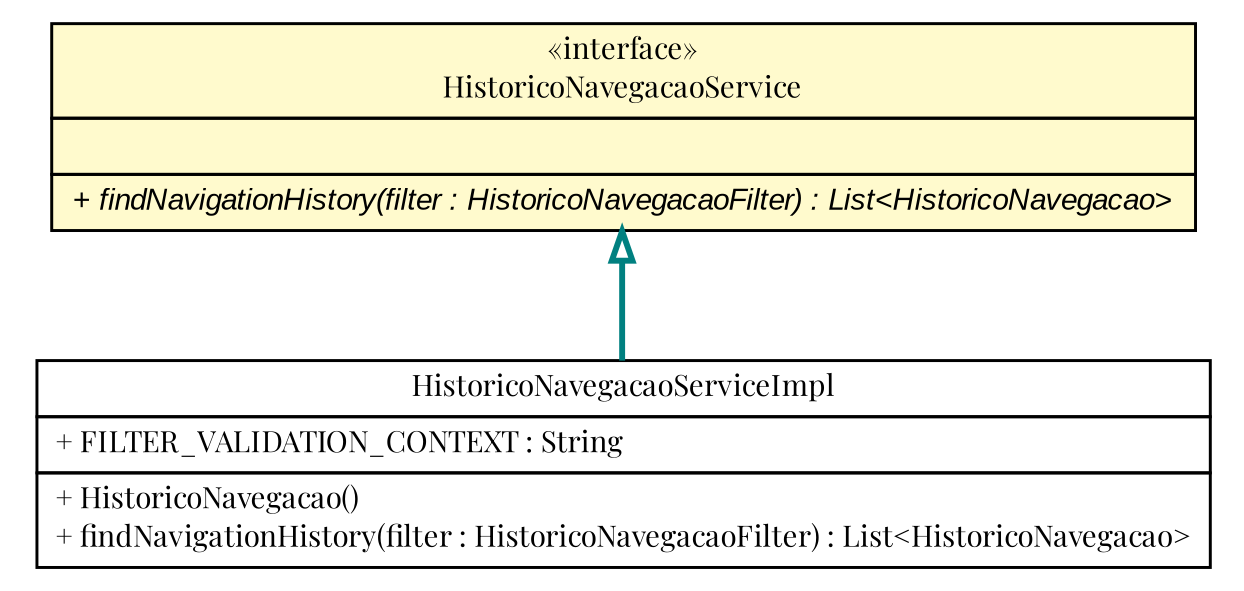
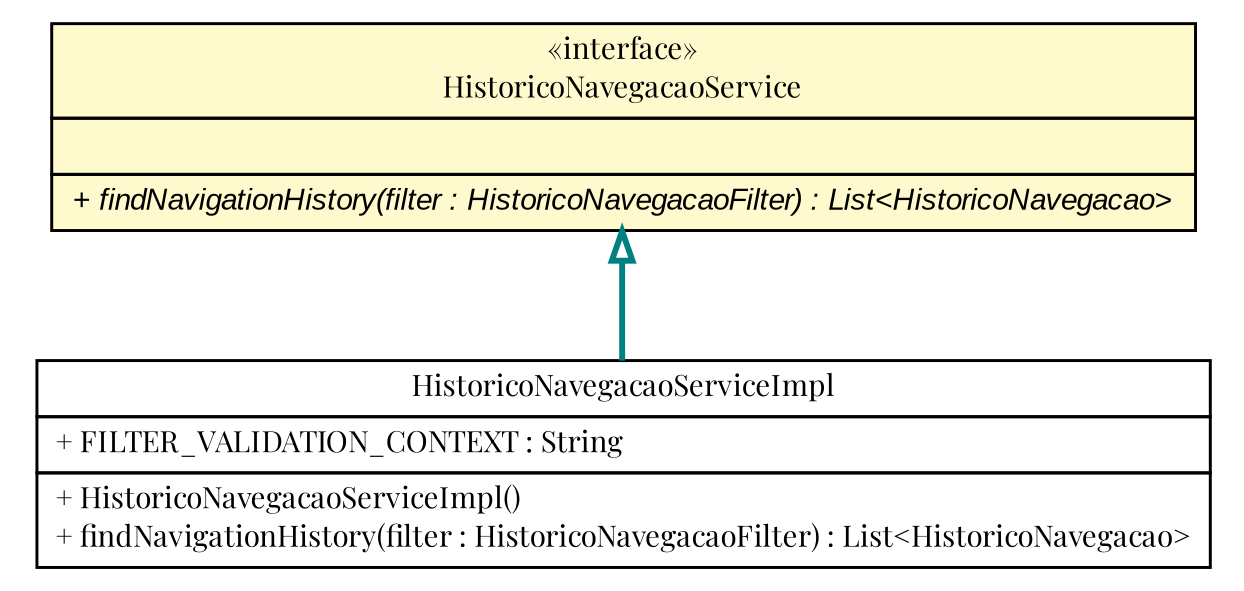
(208, 499) -> (290, 499)
